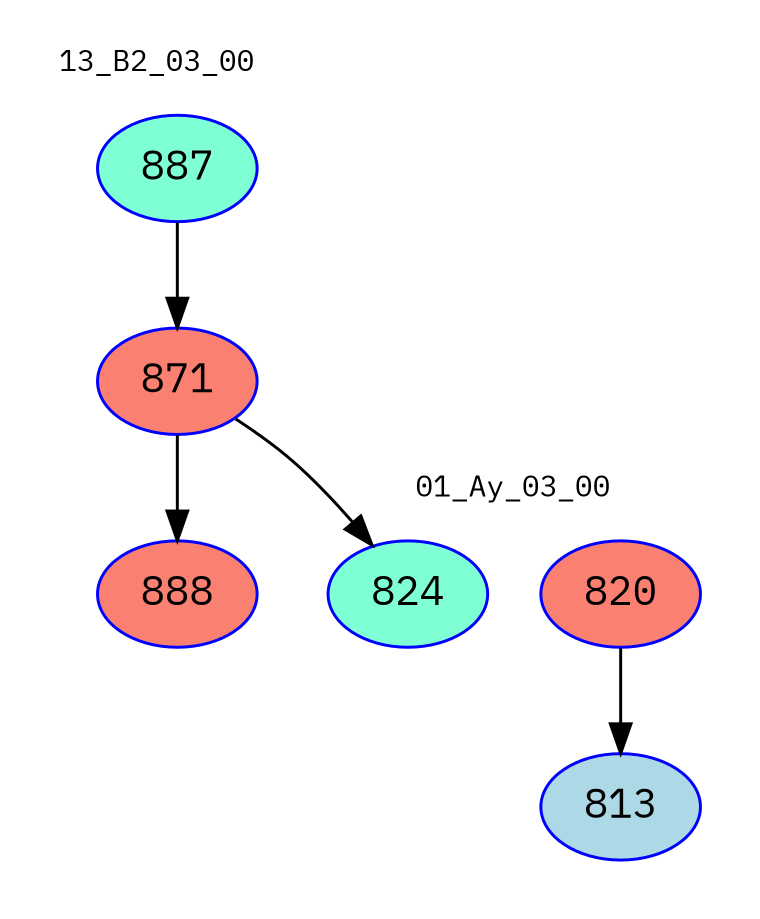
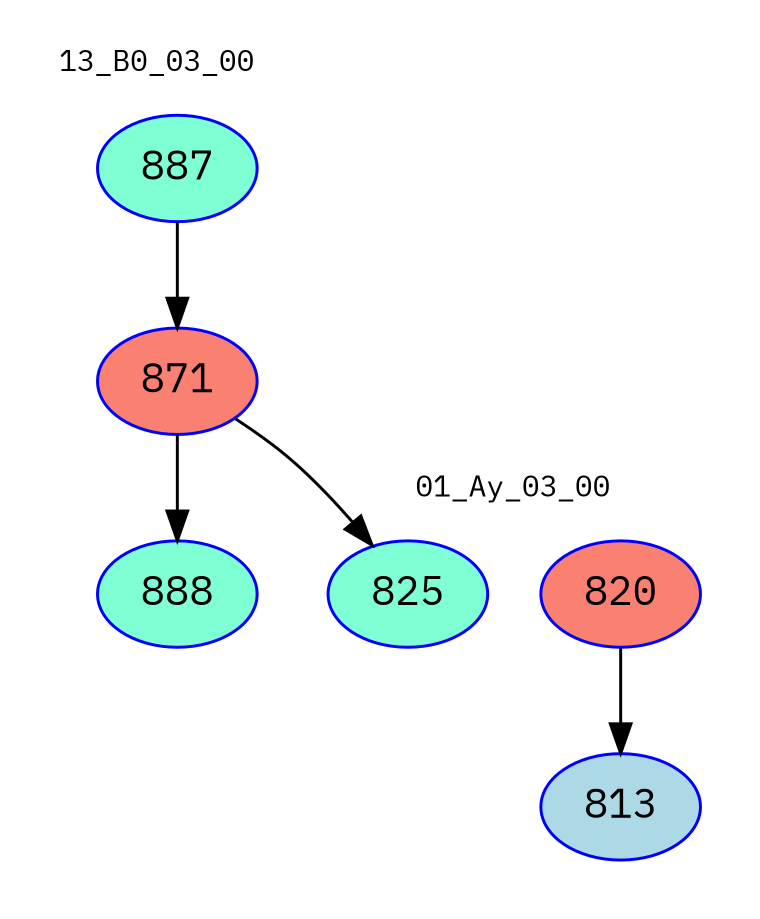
(158, 64) -> (158, 64)
(177, 594) -> (177, 594)
(408, 594) -> (408, 594)
